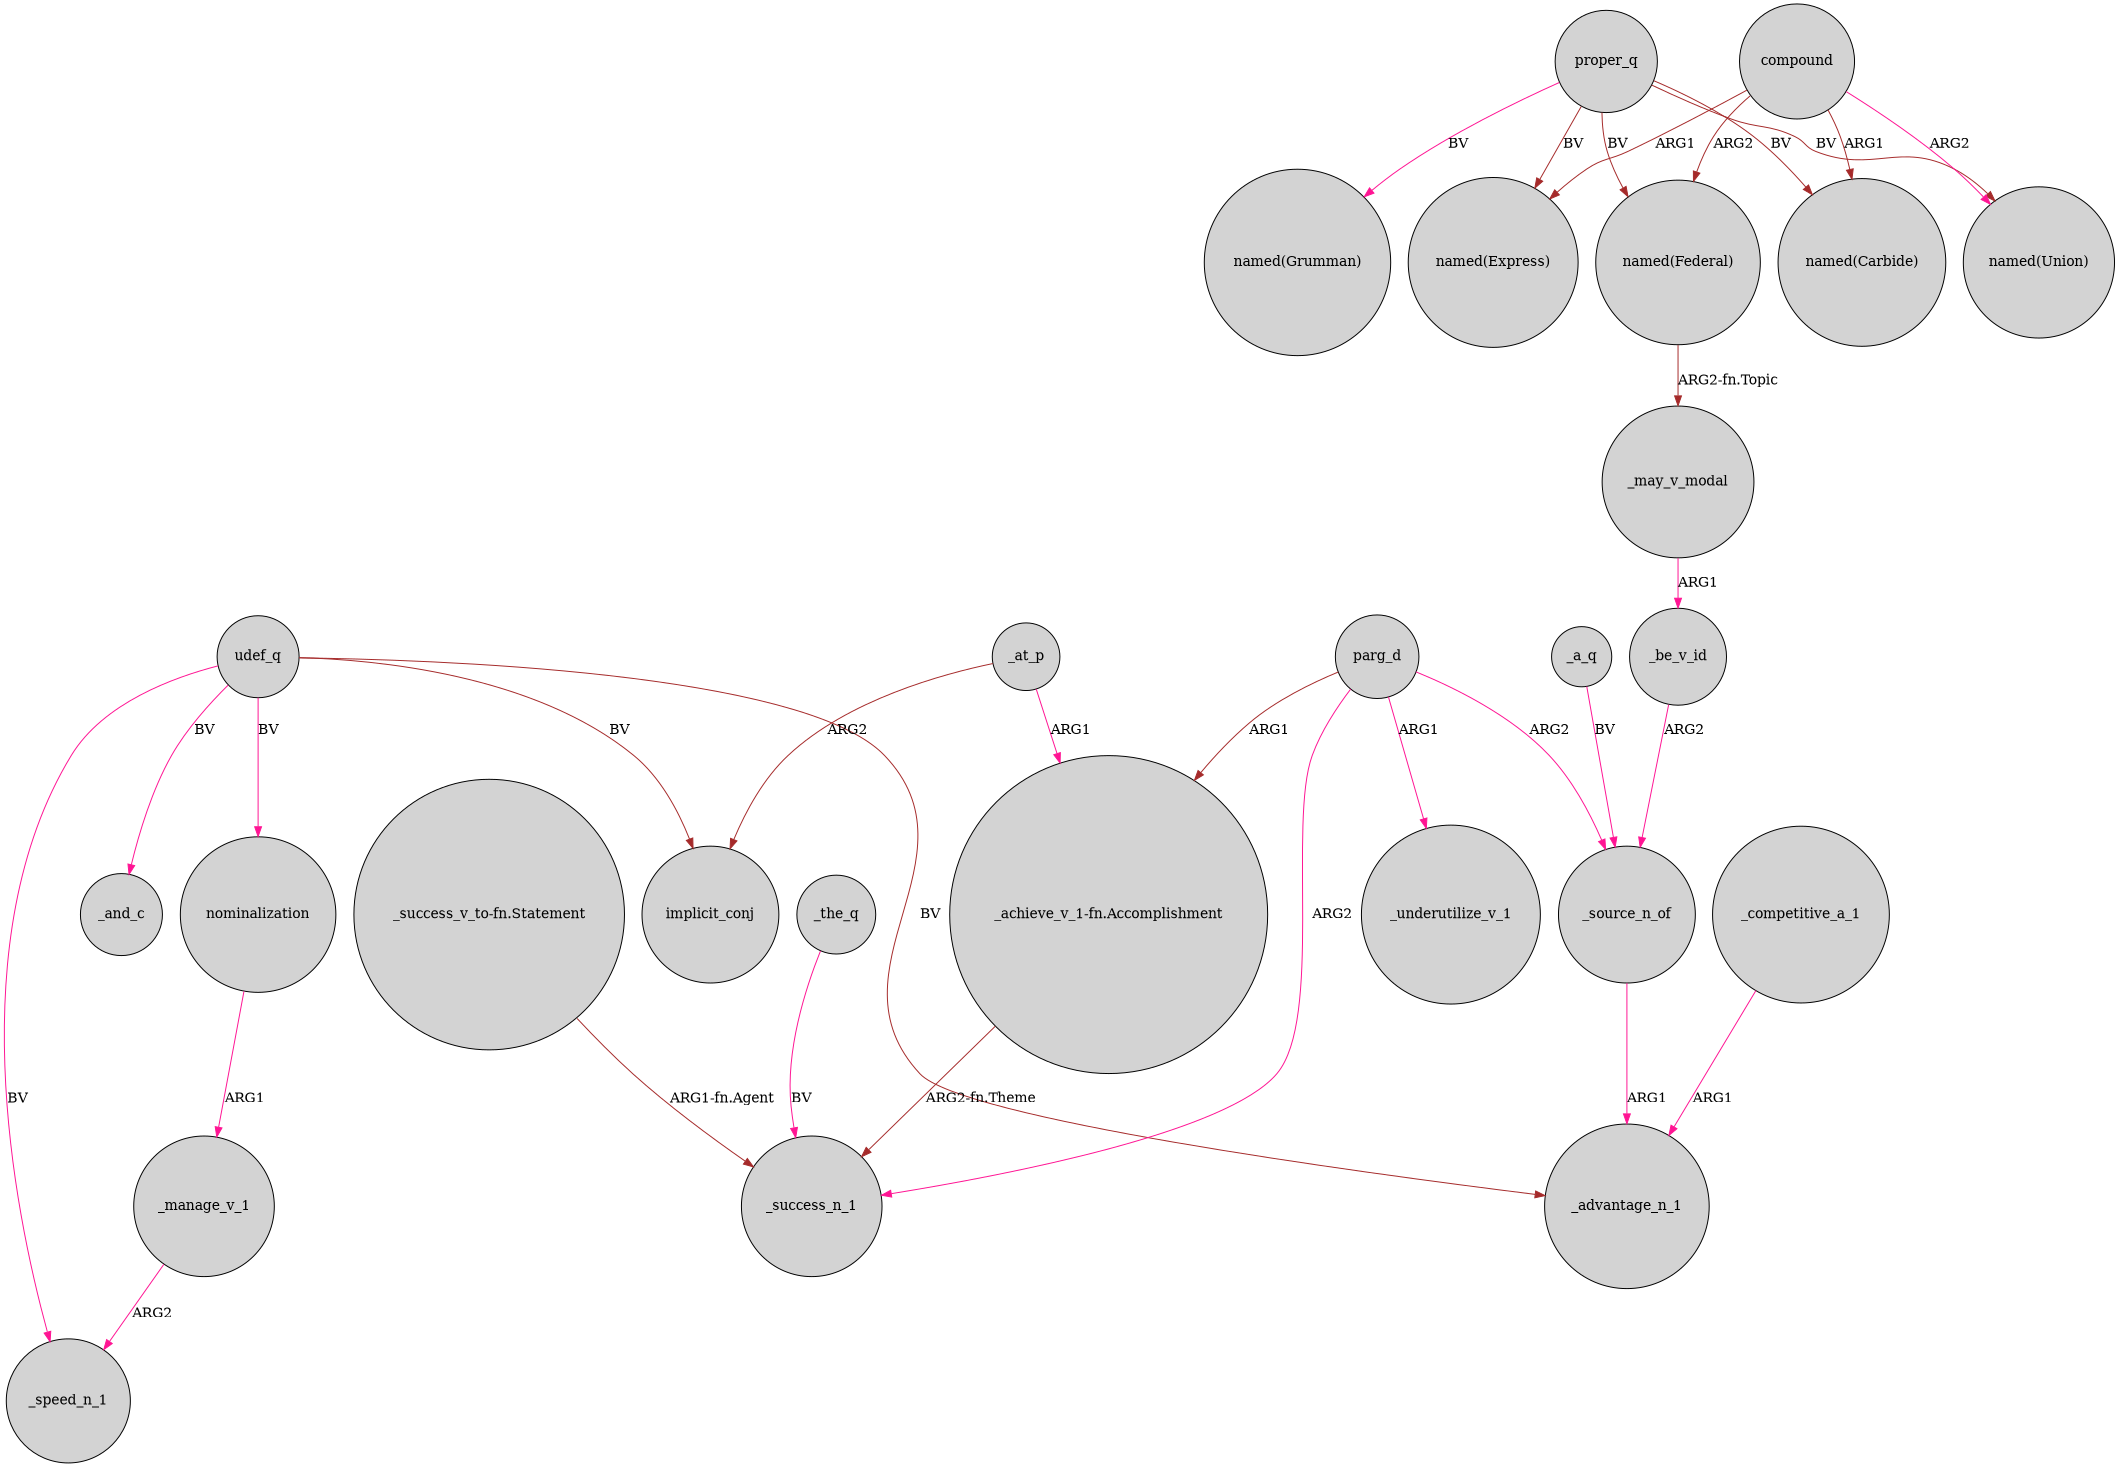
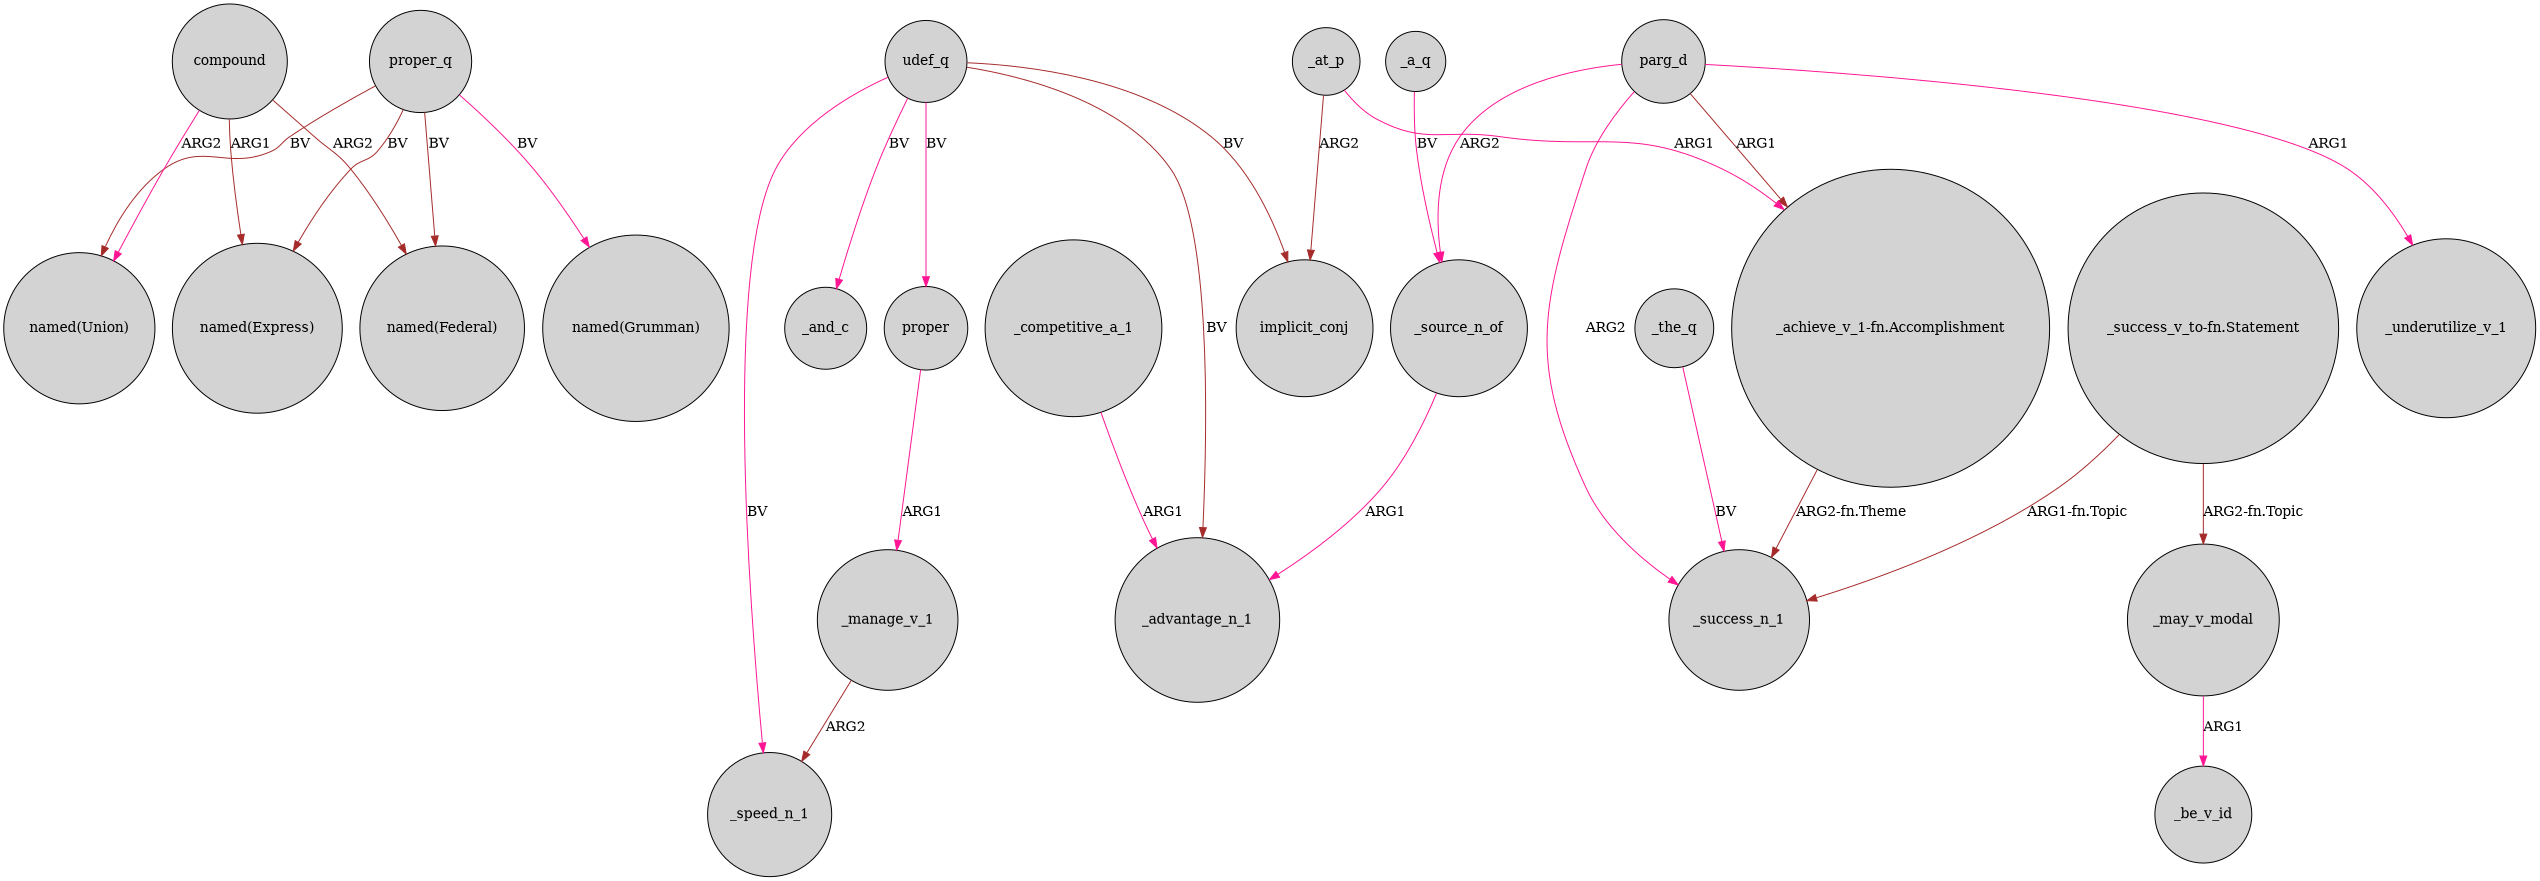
(1862, 262) -> none
(1678, 370) -> (2203, 499)
(1655, 771) -> none
(258, 915) -> (926, 328)
(722, 1099) -> (2077, 512)
(137, 1303) -> (829, 716)
